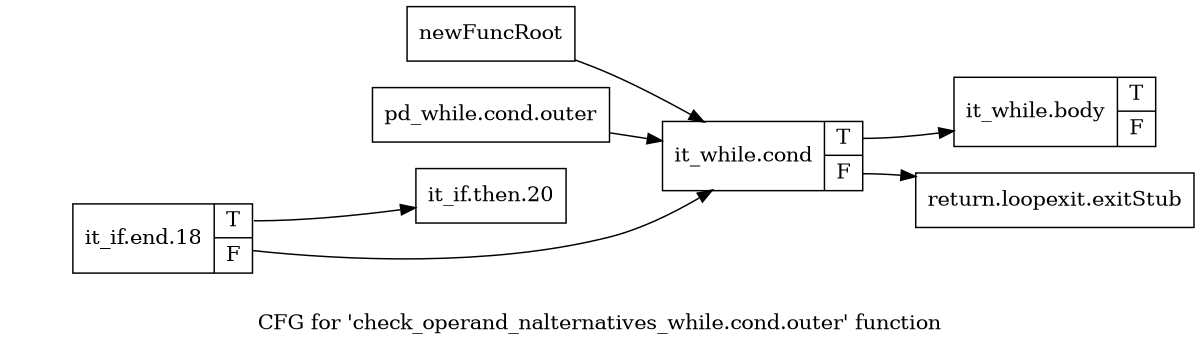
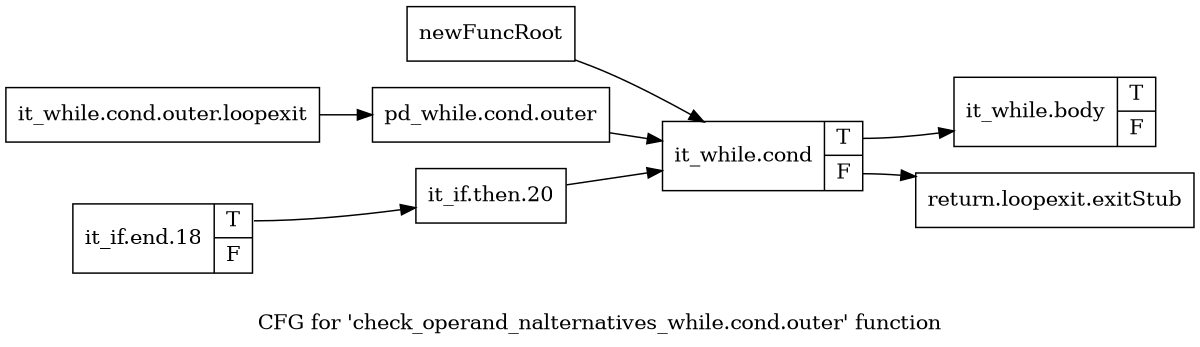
none -> (163, 115)
(481, 256) -> (607, 179)
